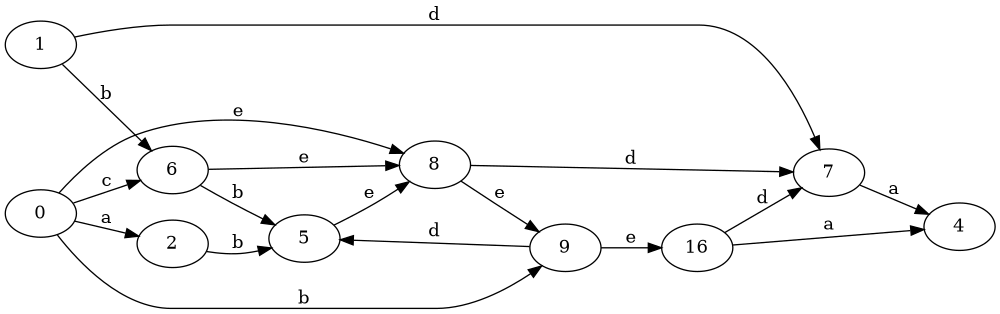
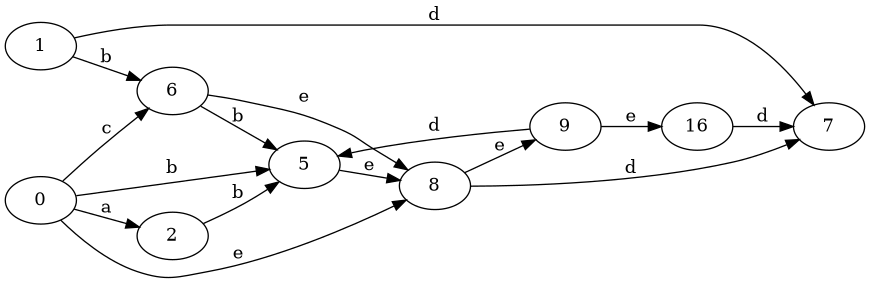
(960, 227) -> none
(285, 308) -> (166, 183)
